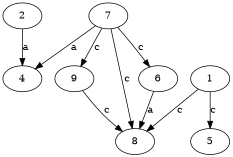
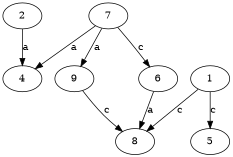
(97, 47) -> (97, 47)
(121, 75) -> none
